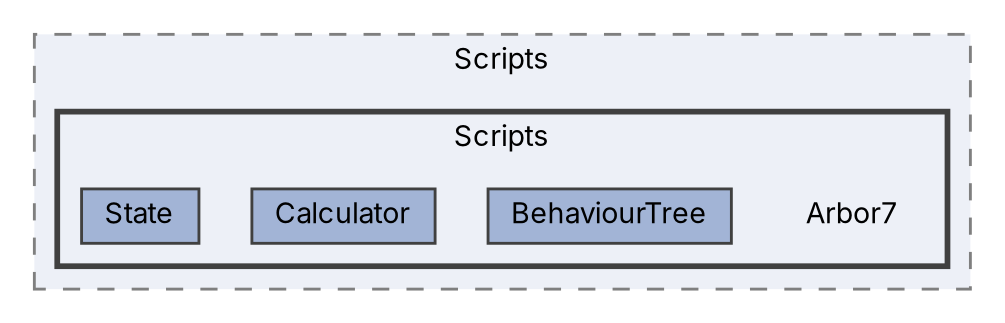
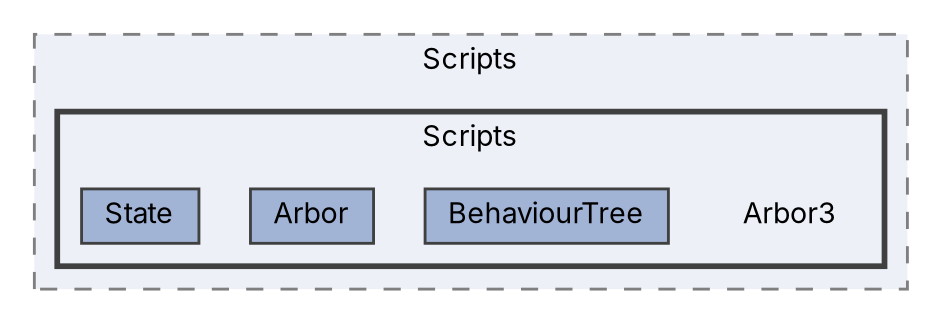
(344, 216) -> (312, 216)
(853, 216) -> (790, 216)
